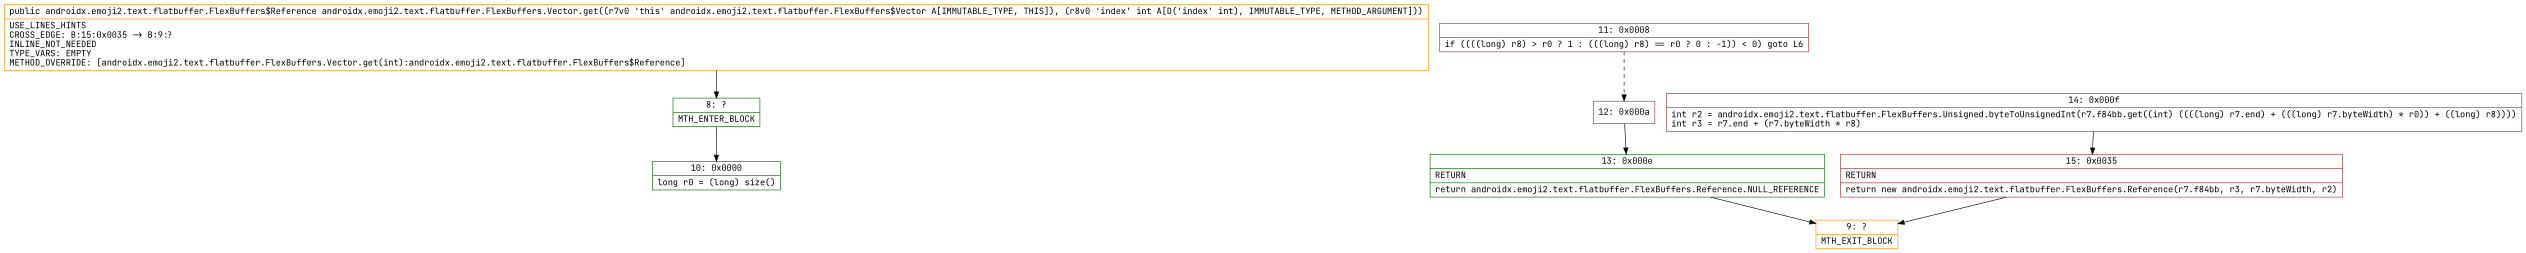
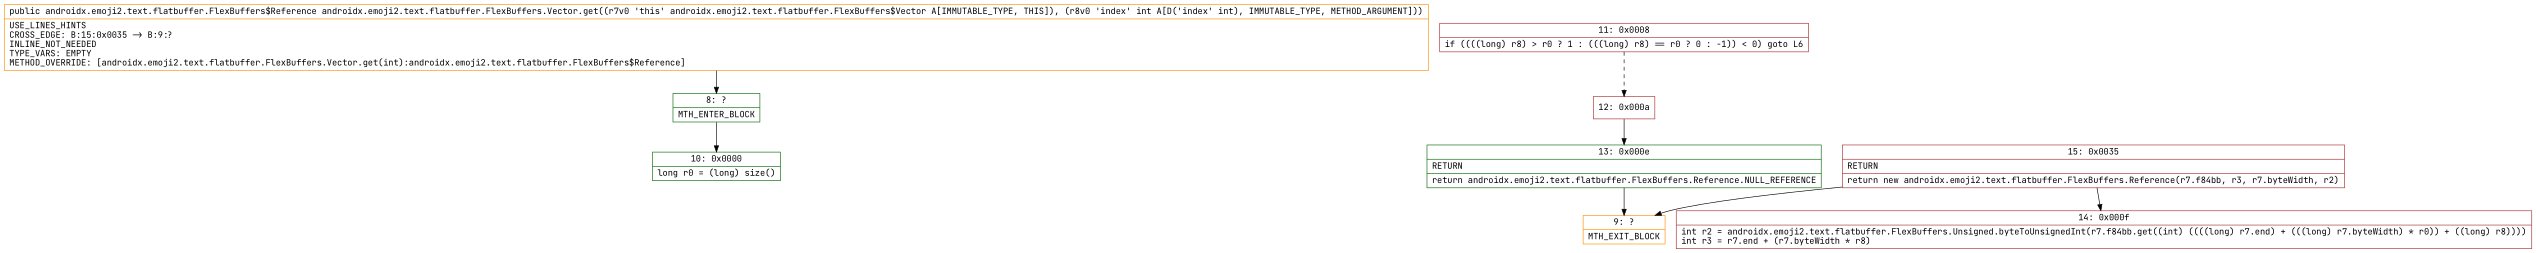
(2093, 140) -> (2098, 196)
